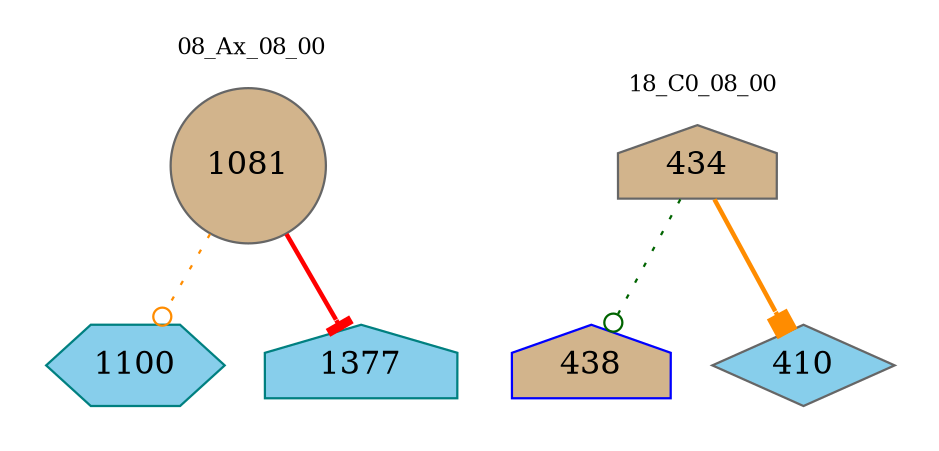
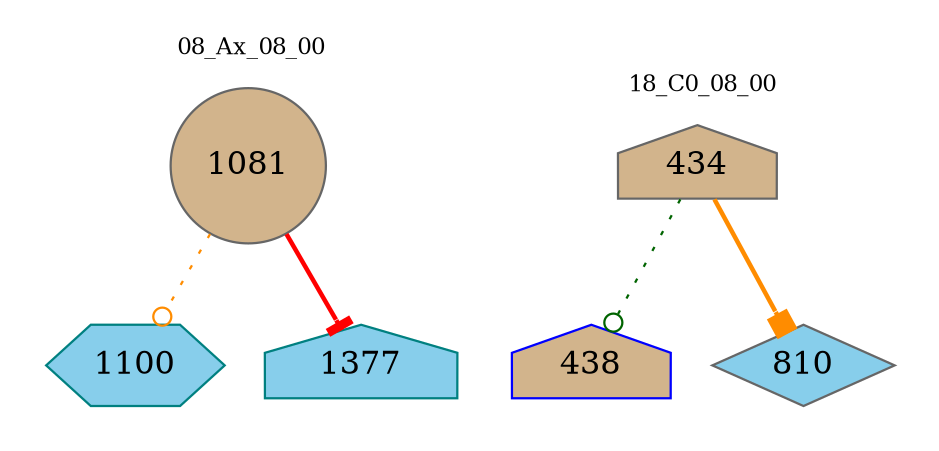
(803, 365) -> (803, 365)
